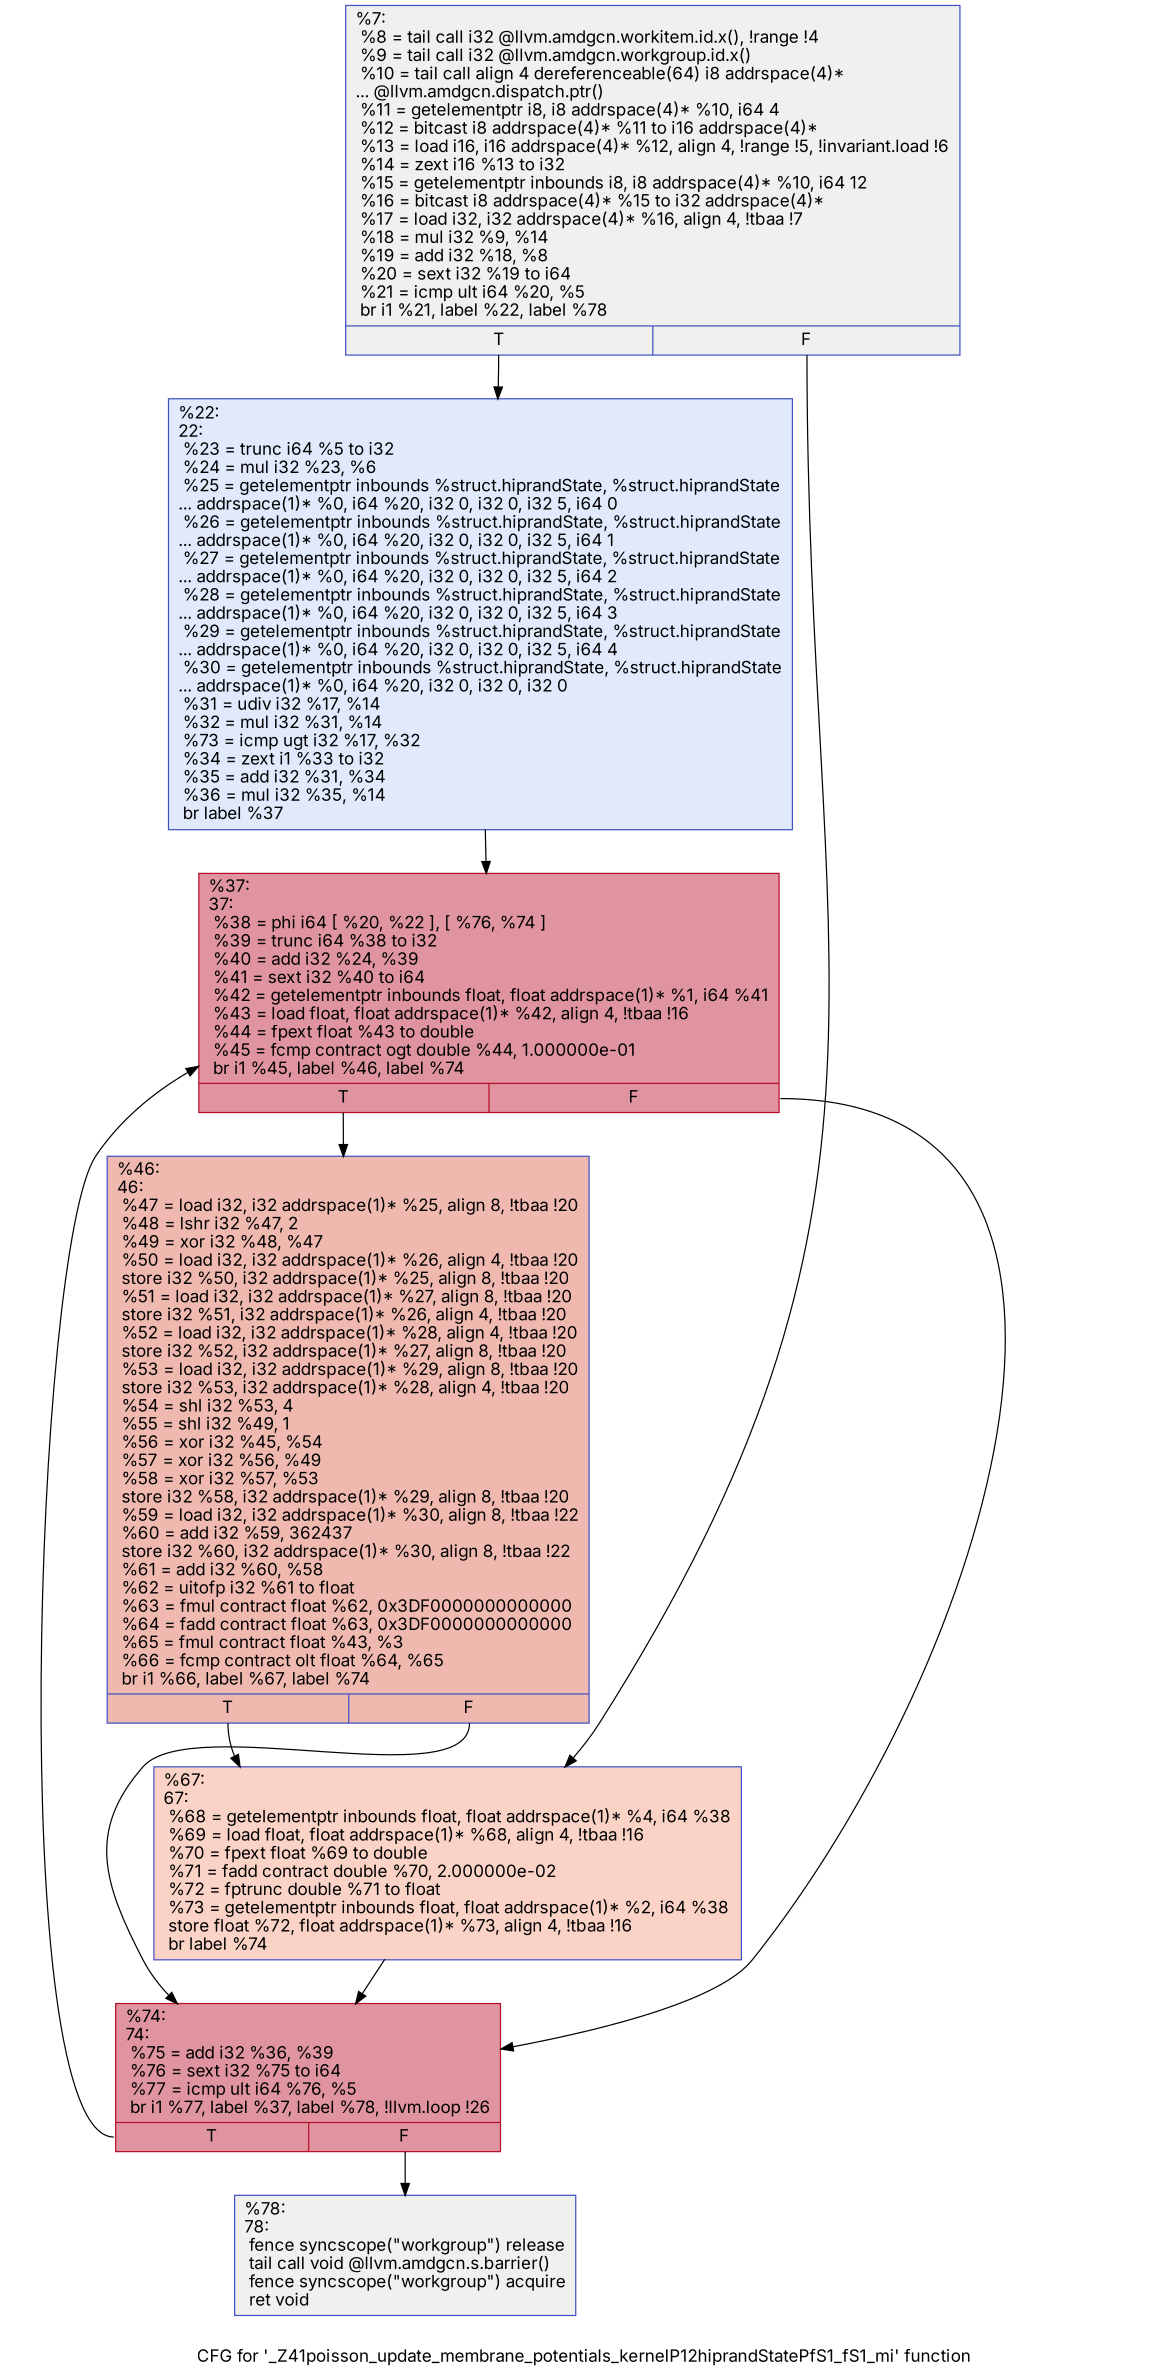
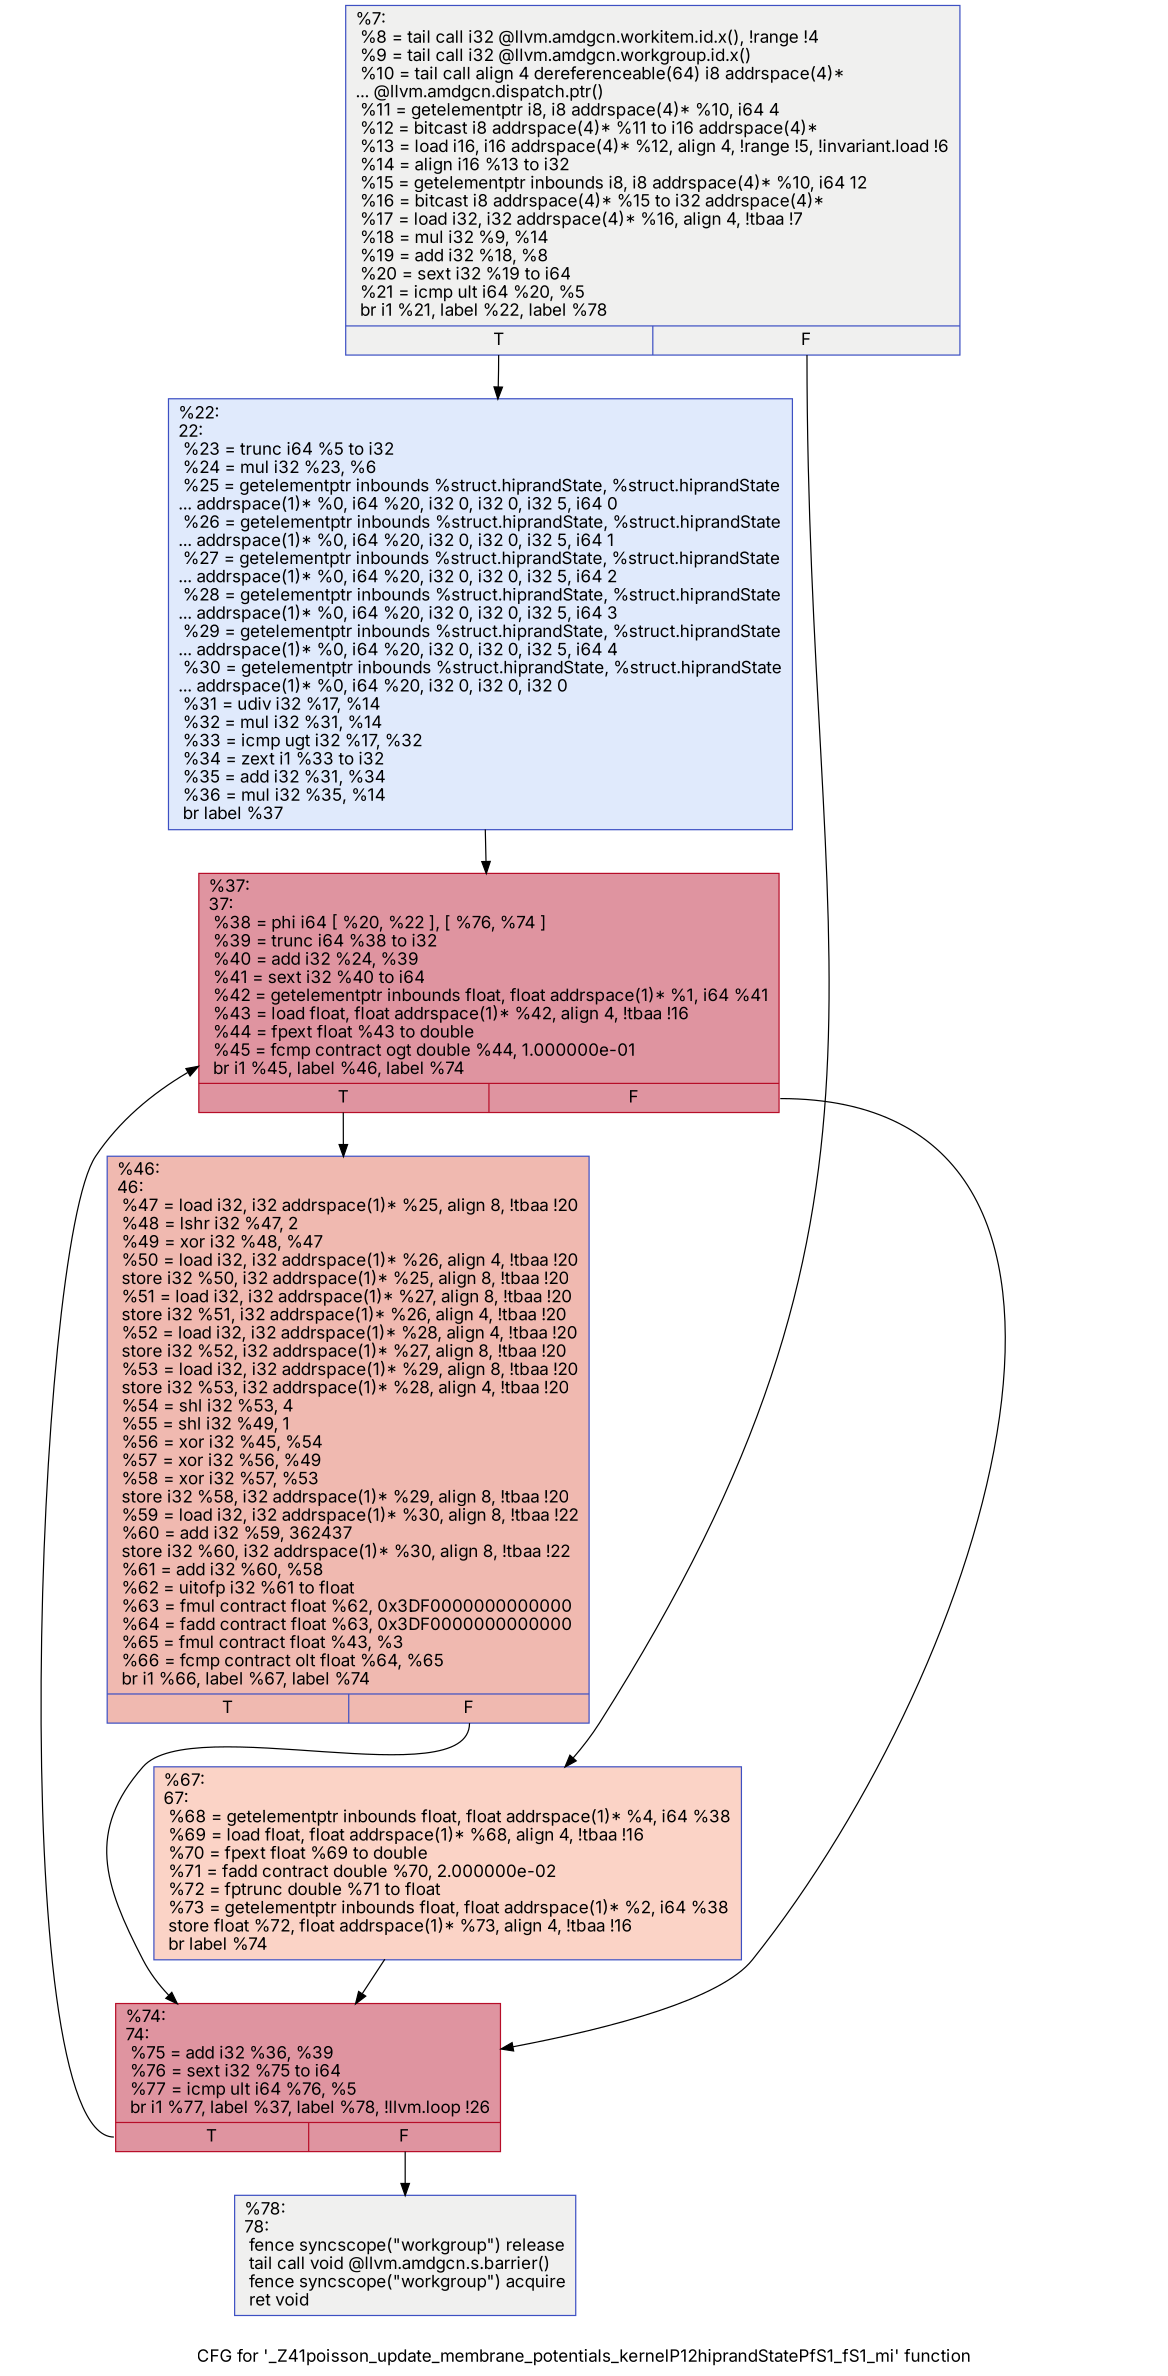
(460, 165) -> (463, 165)
(300, 741) -> (301, 741)
(230, 1740) -> none
